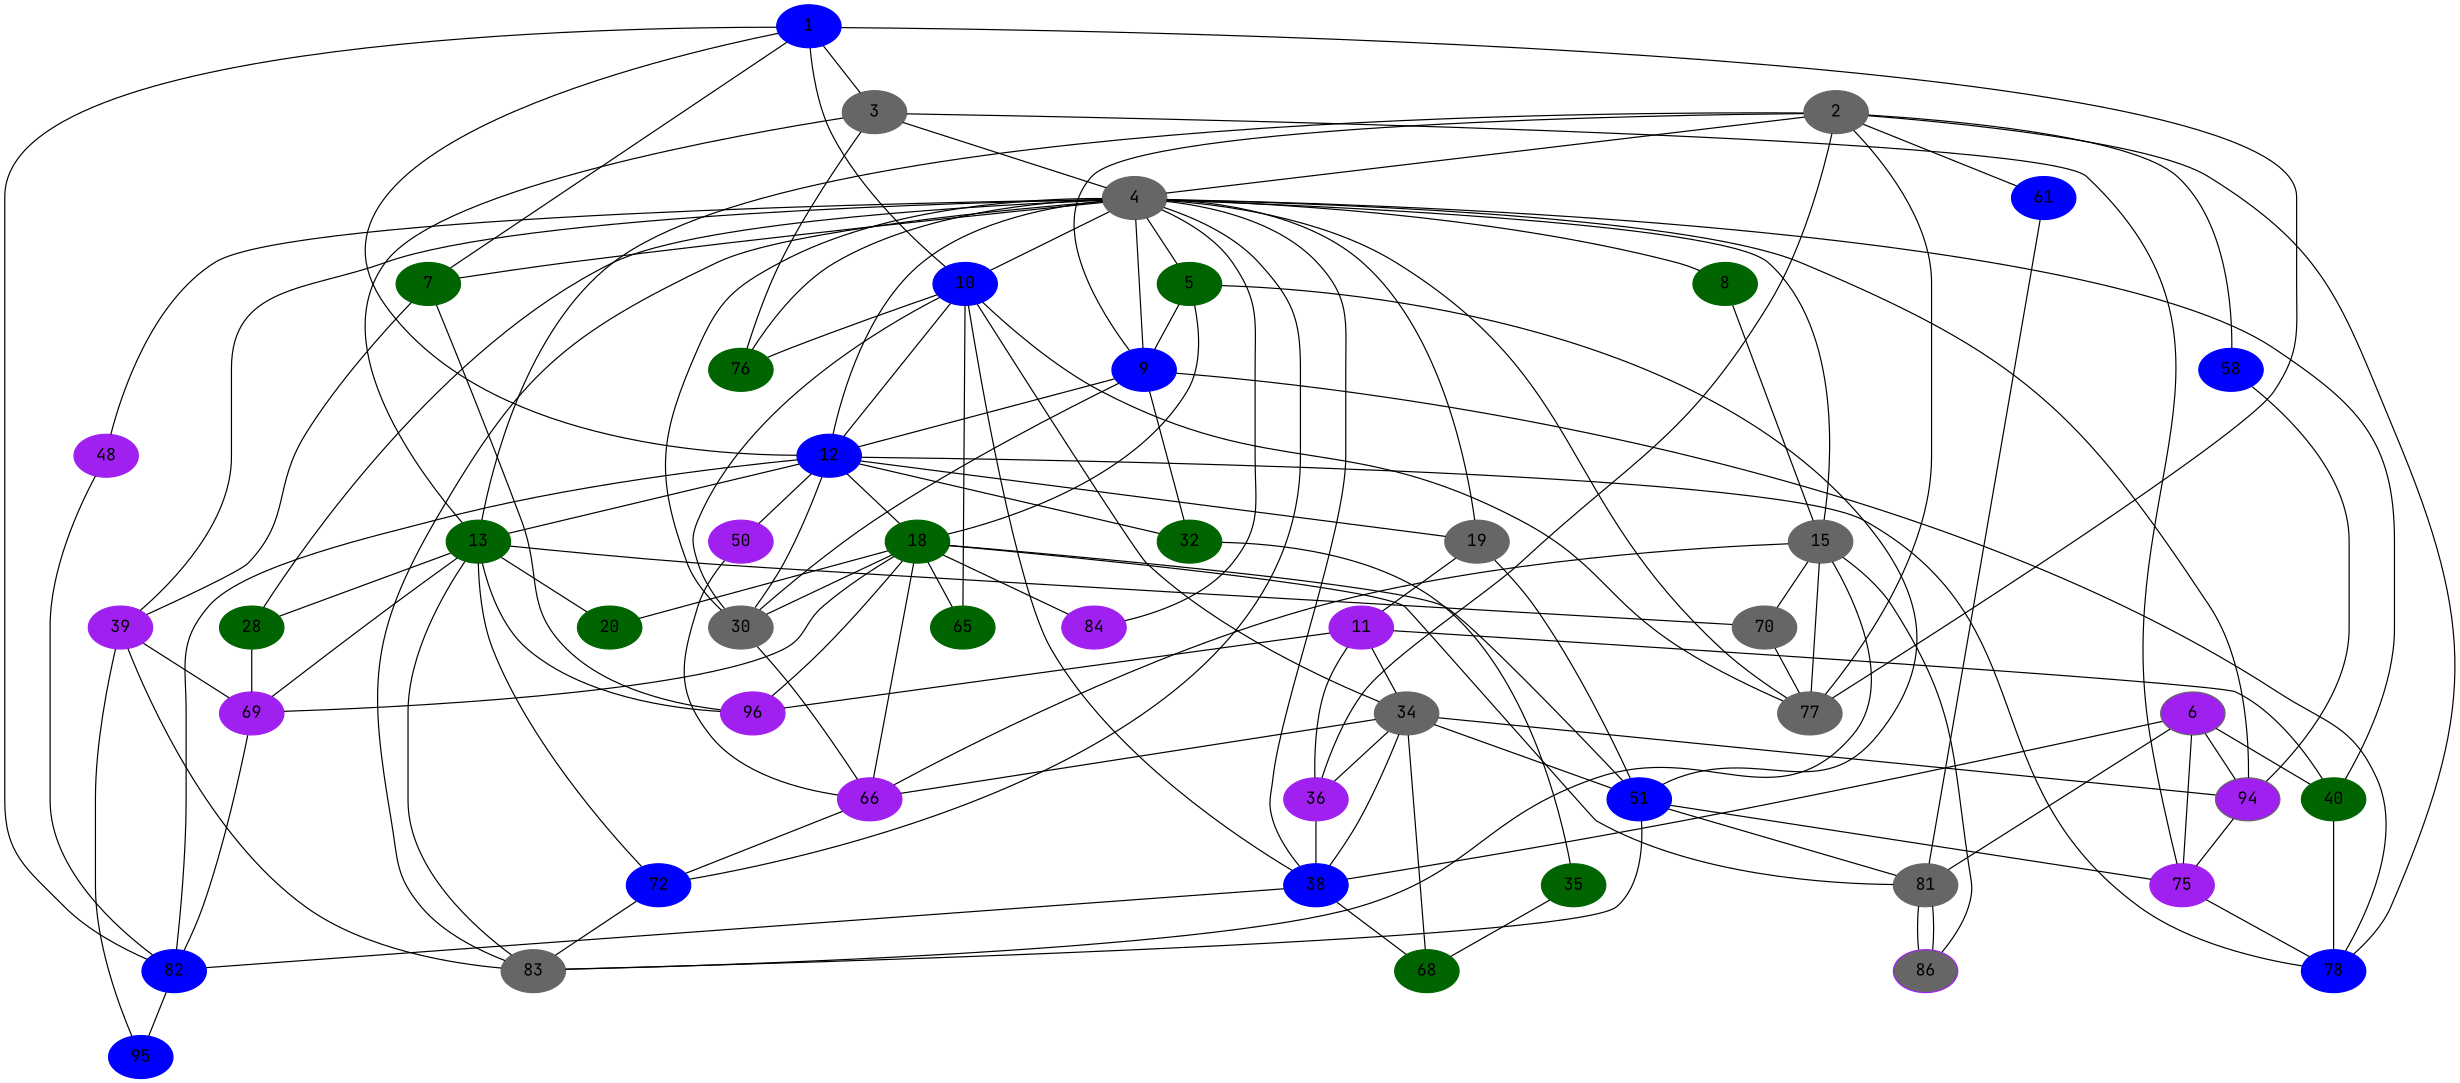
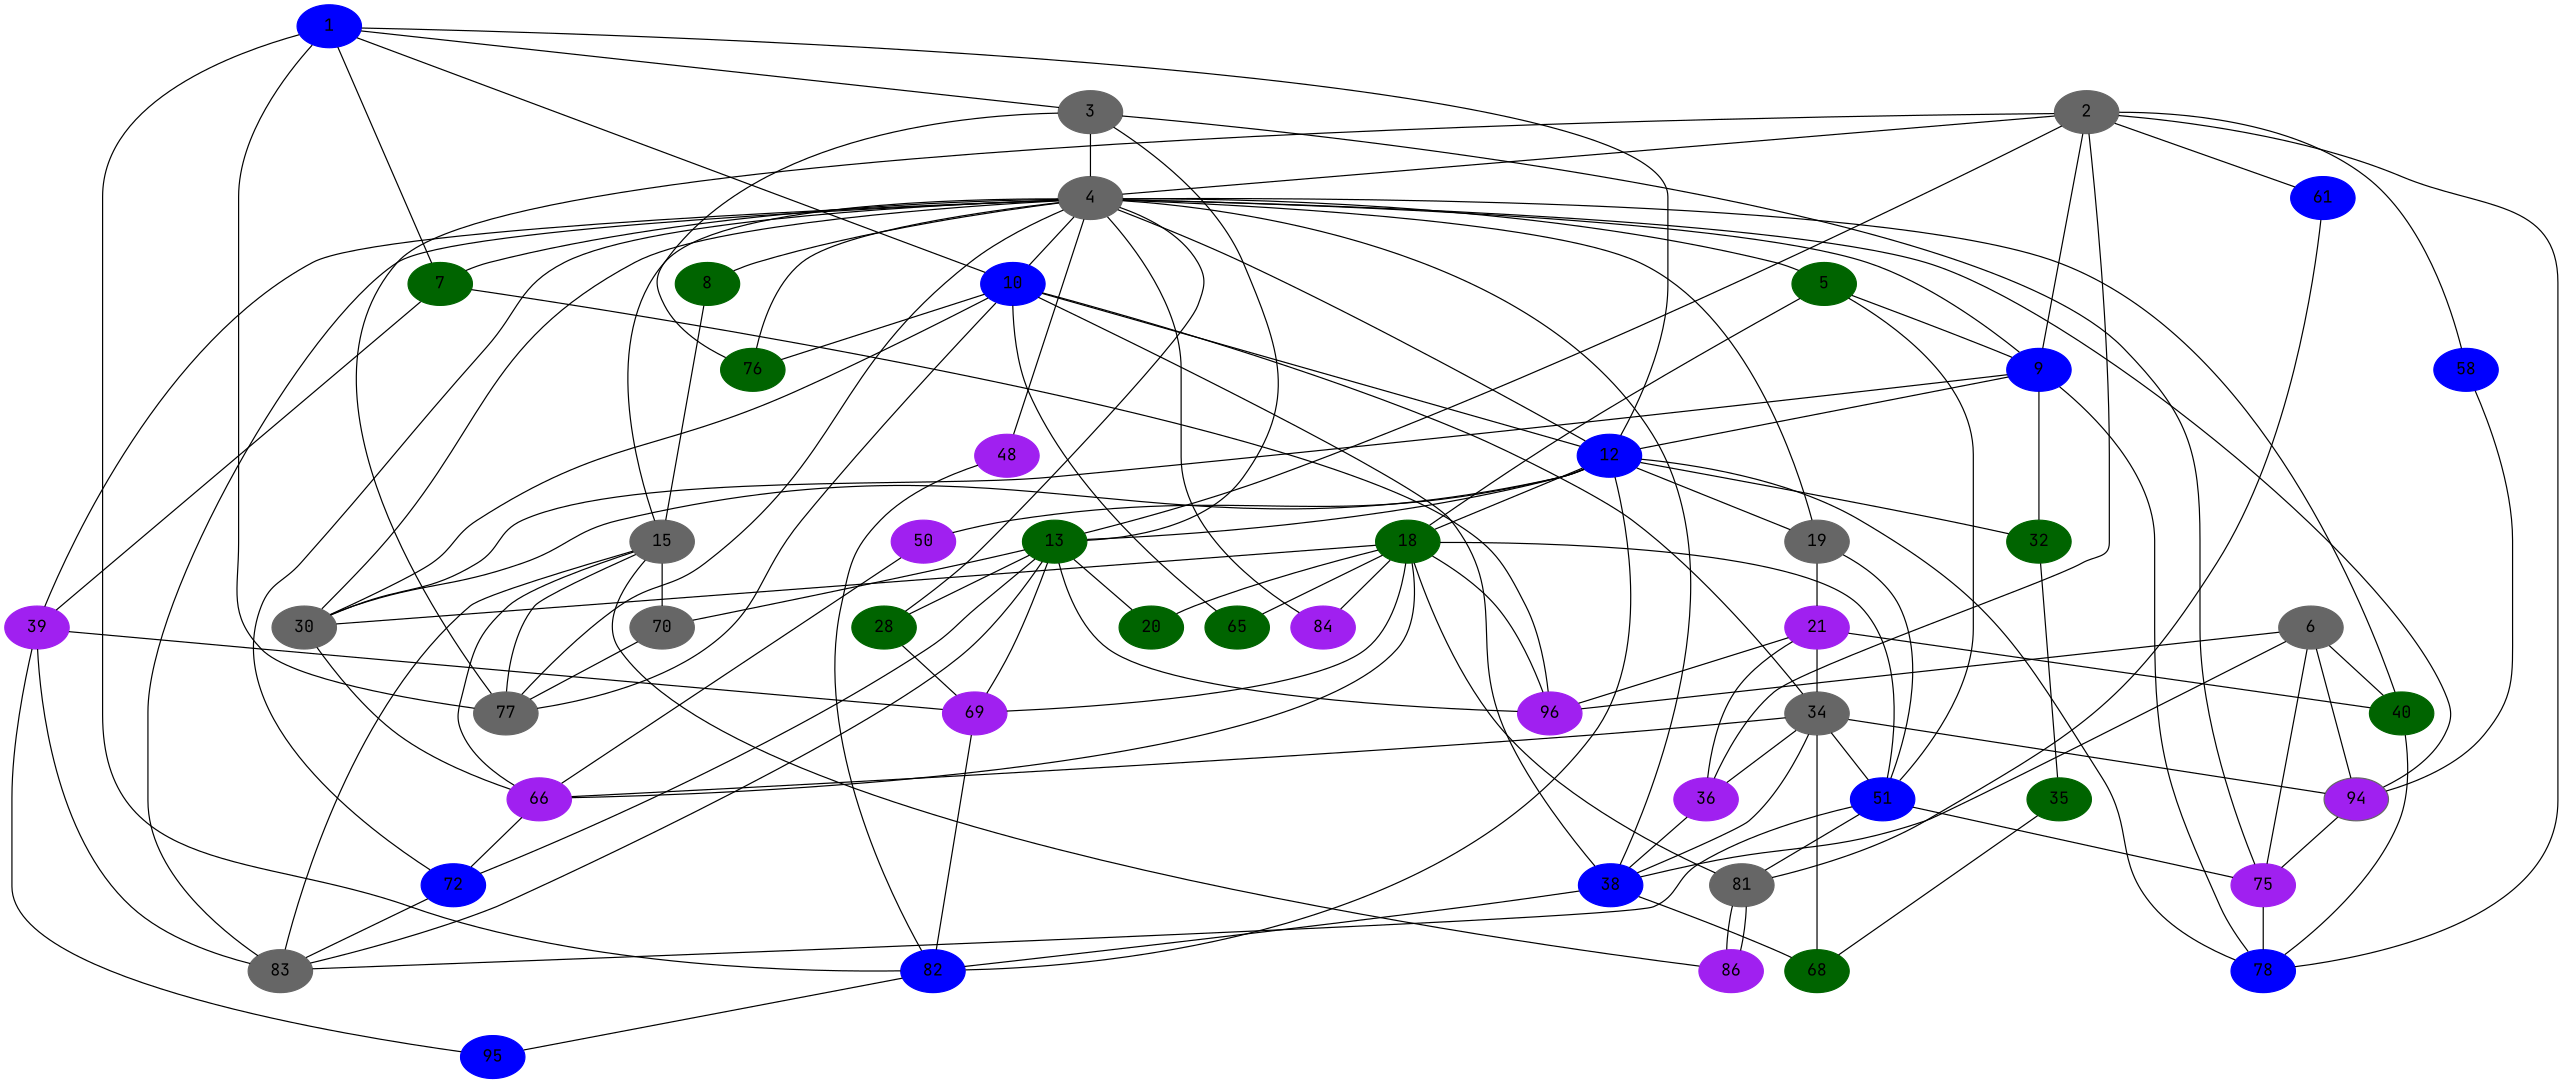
(1361, 628) -> (1817, 628)
(2193, 713) -> (2311, 628)
(2059, 799) -> (1930, 671)
(1926, 971) -> (1731, 971)
